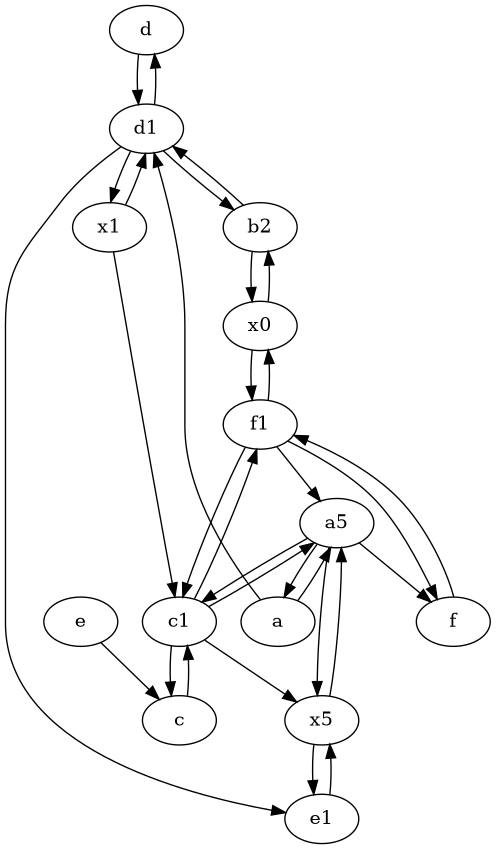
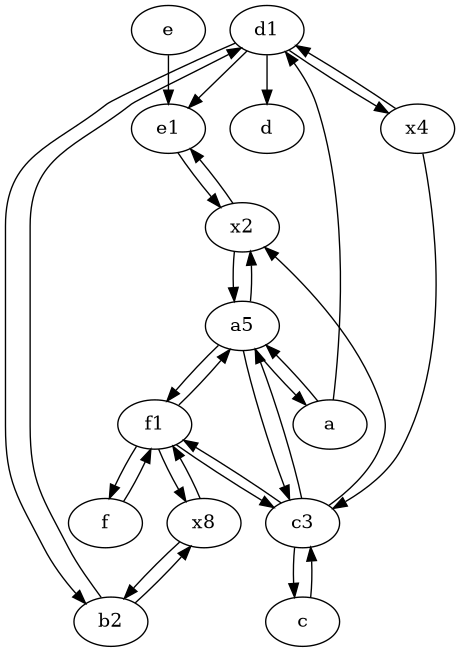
(137, 72) -> none
(110, 227) -> (418, 129)
(260, 326) -> (204, 523)
(390, 568) -> (197, 367)
(179, 622) -> (303, 523)
(125, 666) -> (168, 64)
(322, 720) -> (242, 227)
